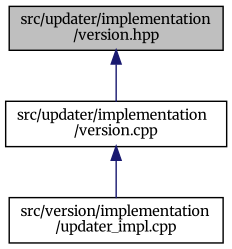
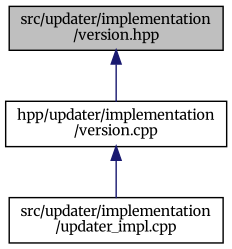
(116, 124) -> (116, 124)
(116, 220) -> (116, 220)
